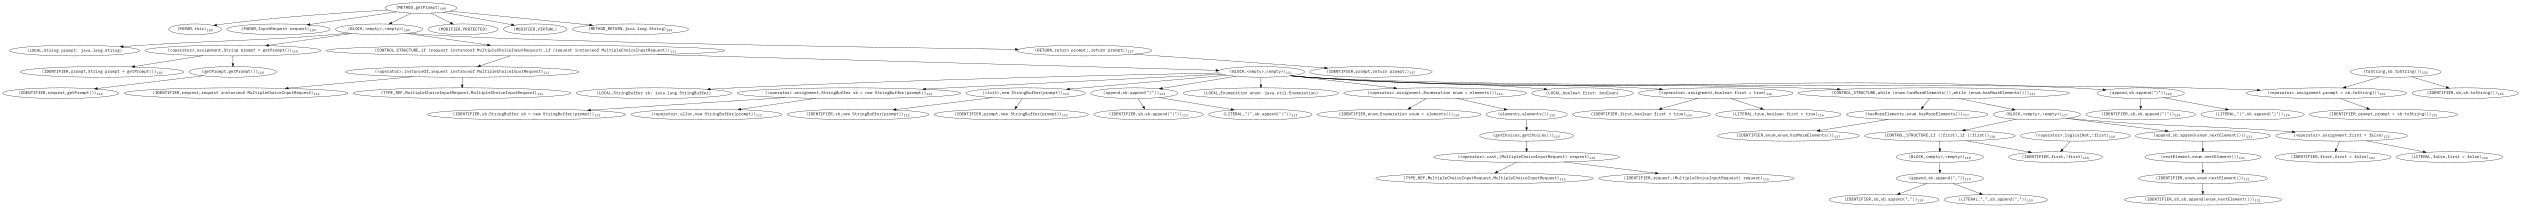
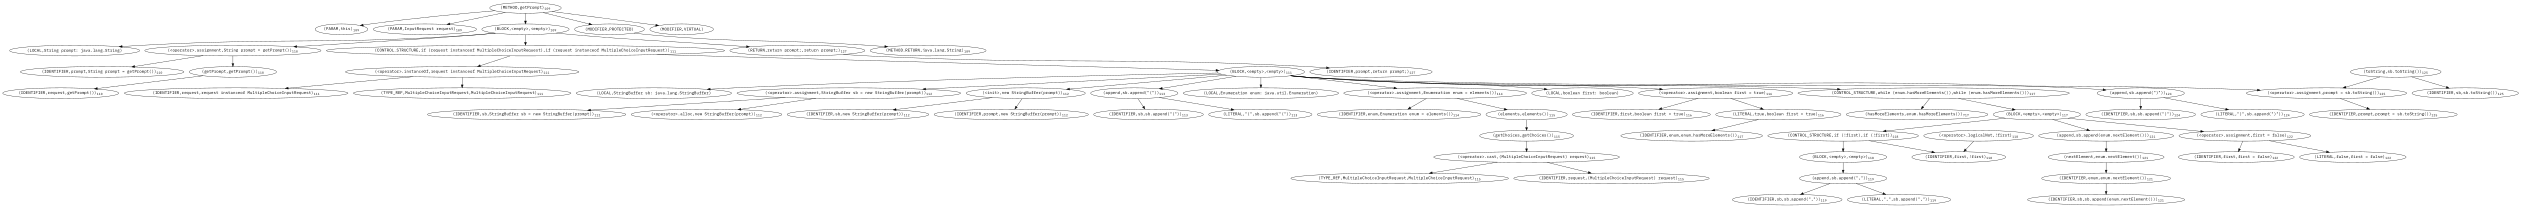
(520, 18) -> (759, 41)
(1854, 125) -> (1737, 125)
